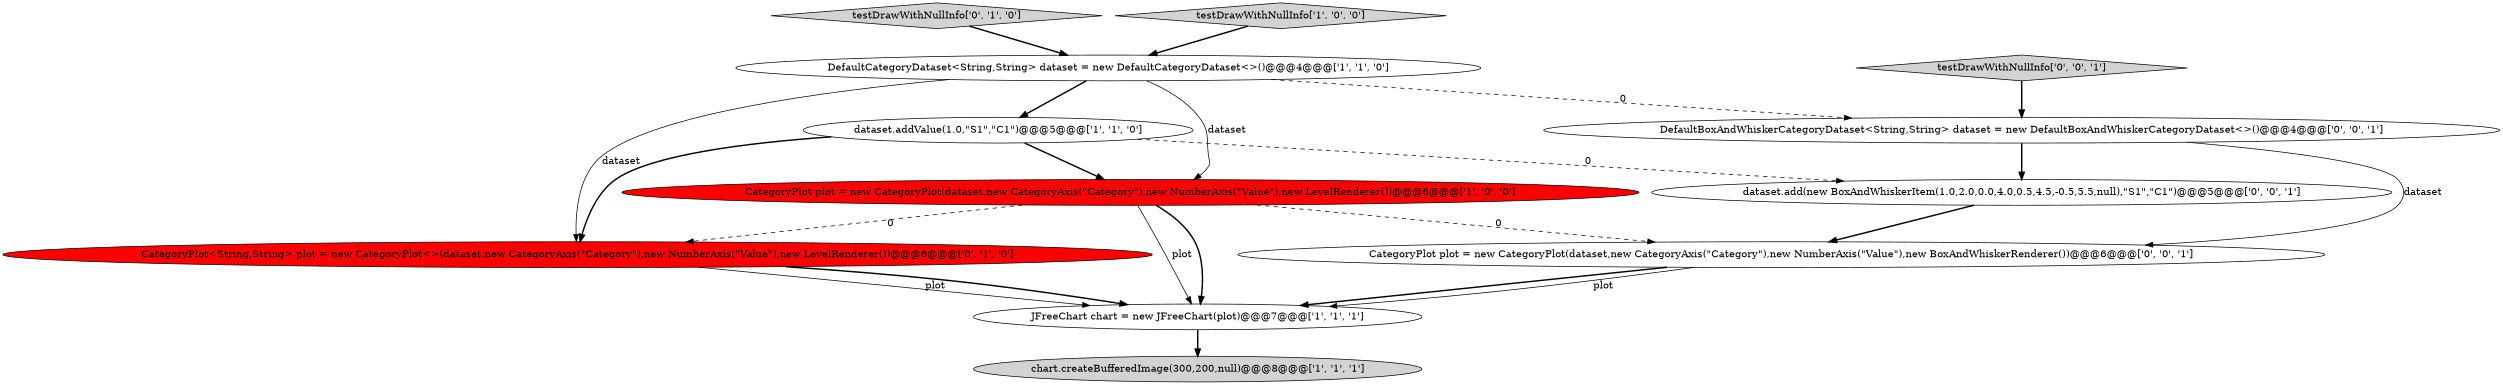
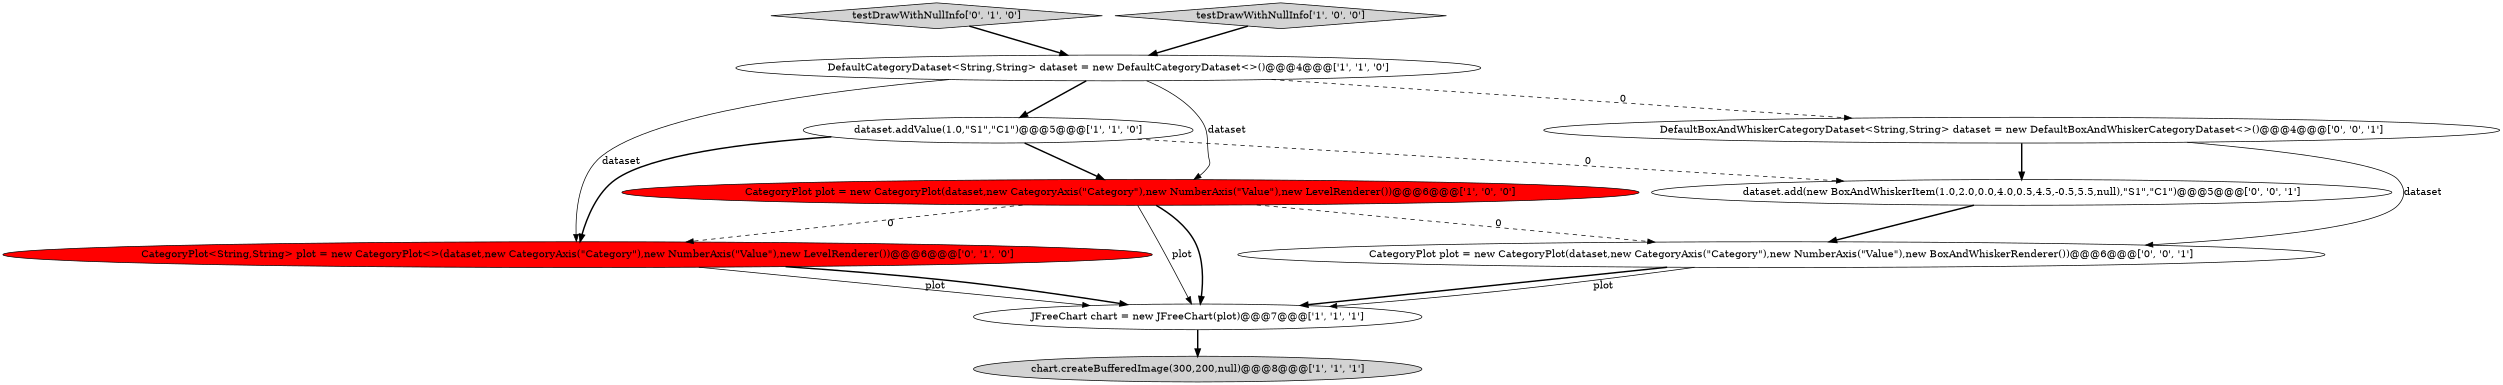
(2022, 68) -> none
